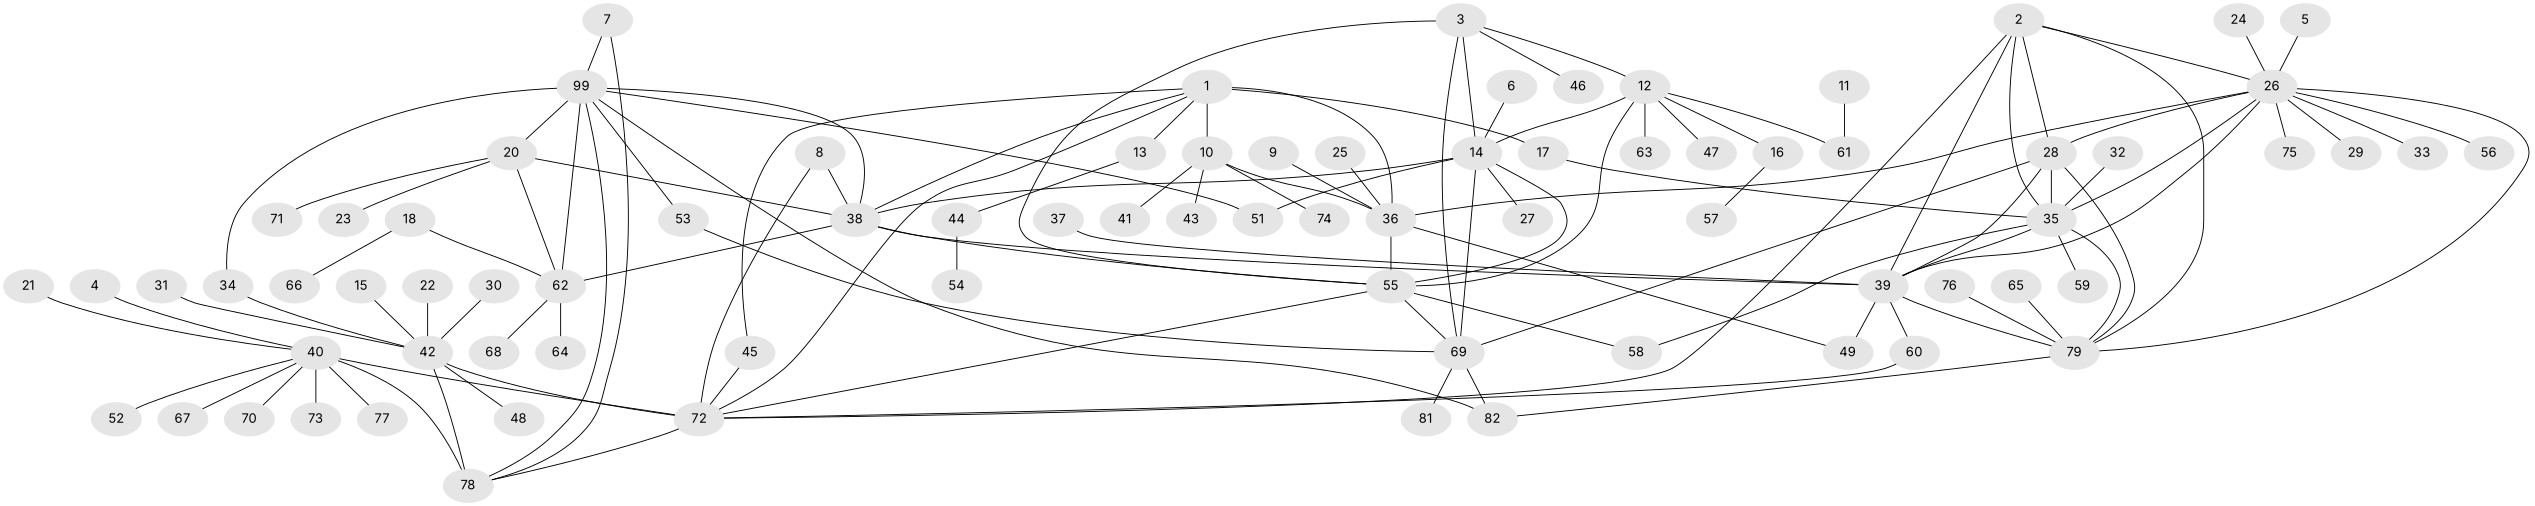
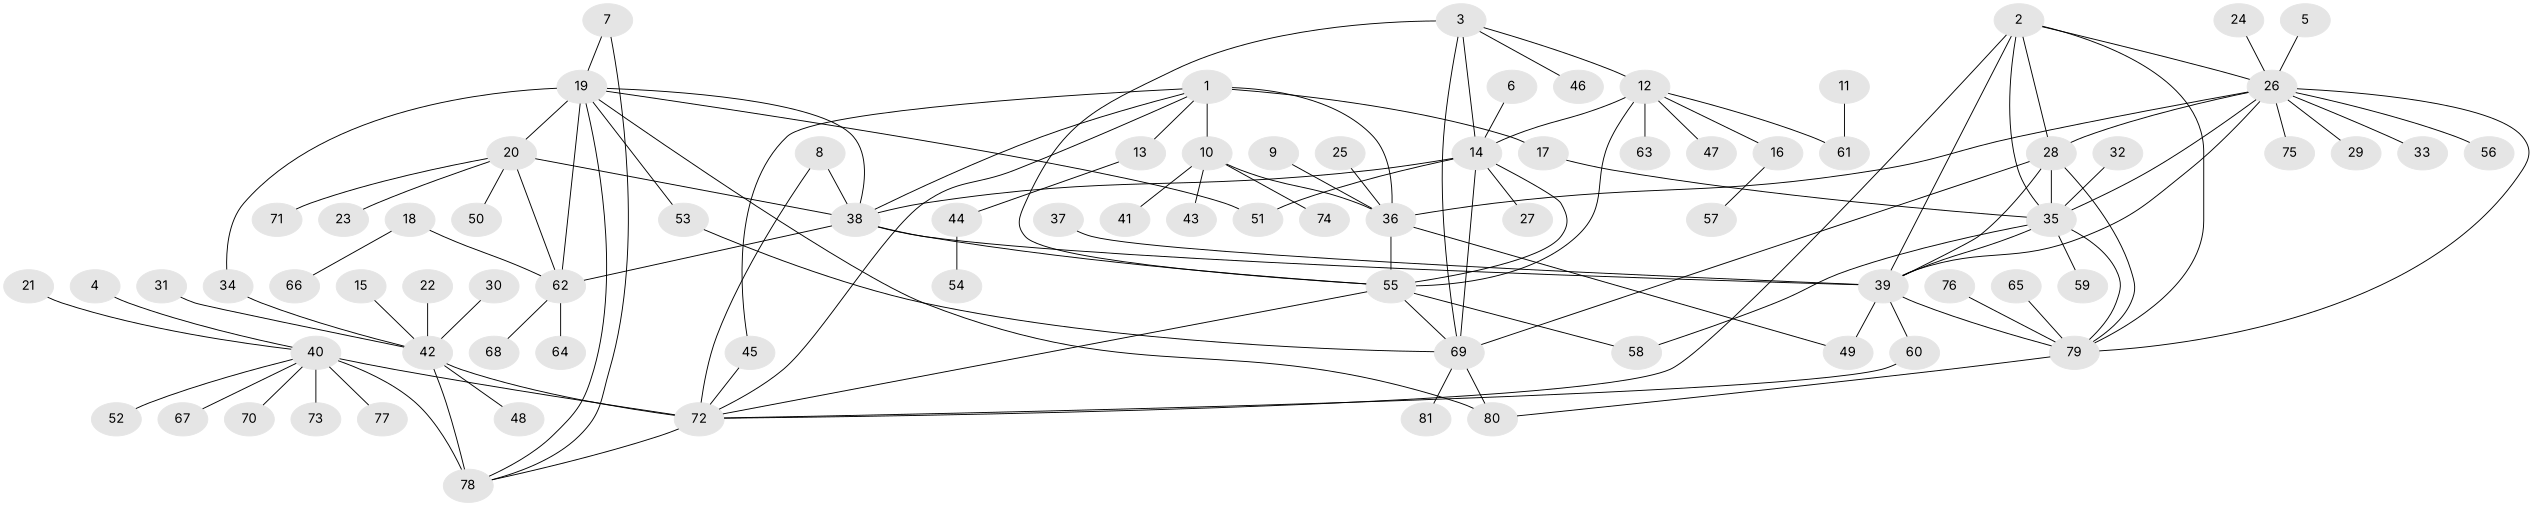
(582, 87) -> (582, 87)
none -> (477, 220)
(1493, 419) -> (1493, 419)
